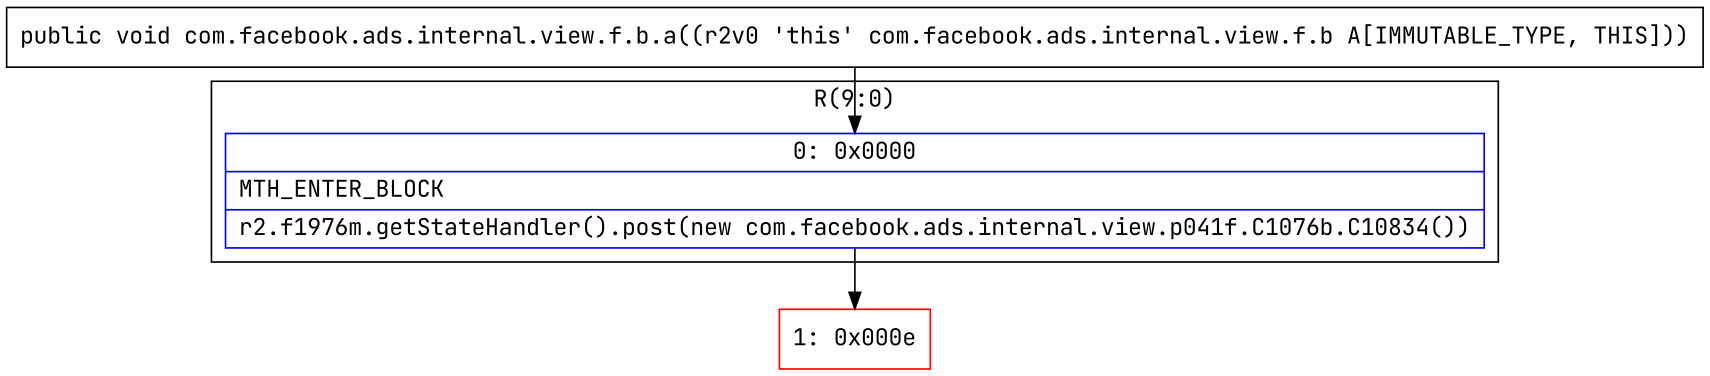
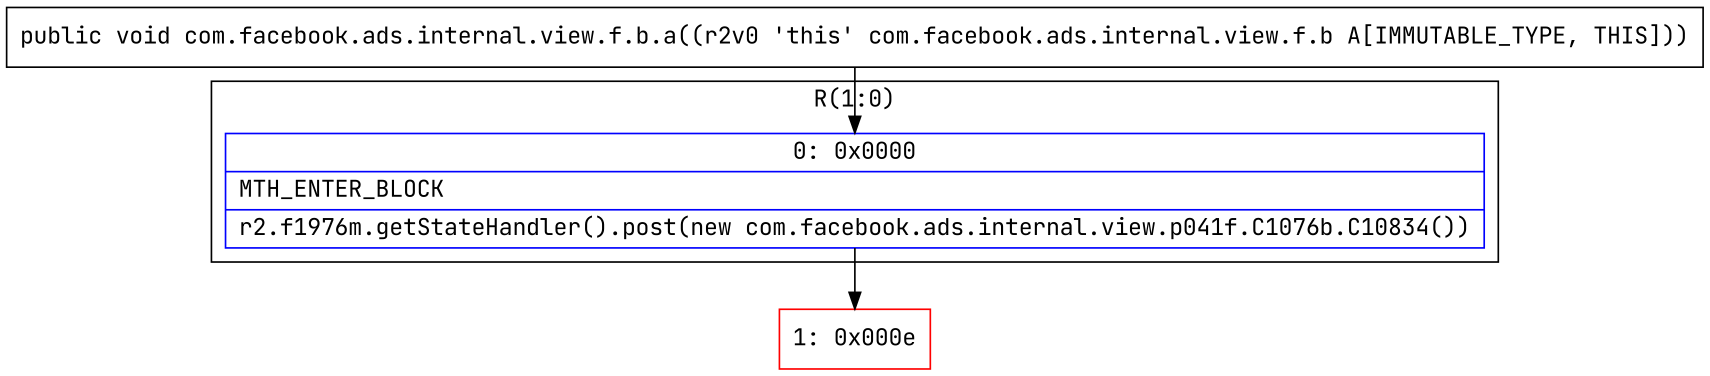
(855, 100) -> (855, 100)
